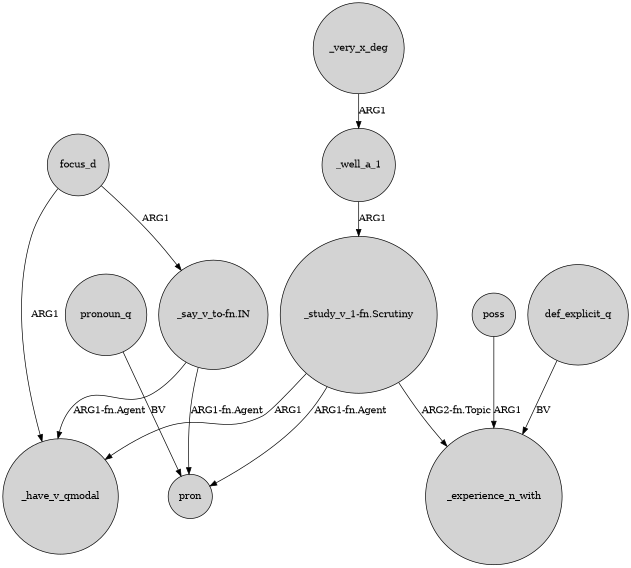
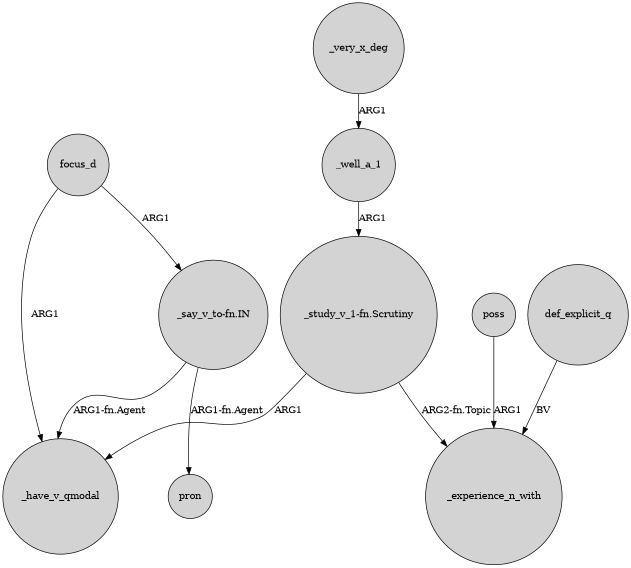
(106, 315) -> none
(278, 442) -> none
